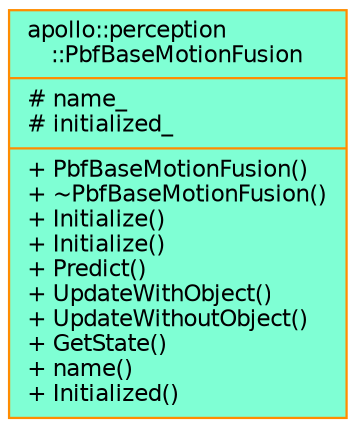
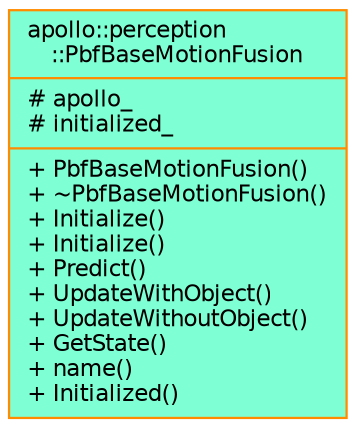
(78, 100) -> (80, 100)
